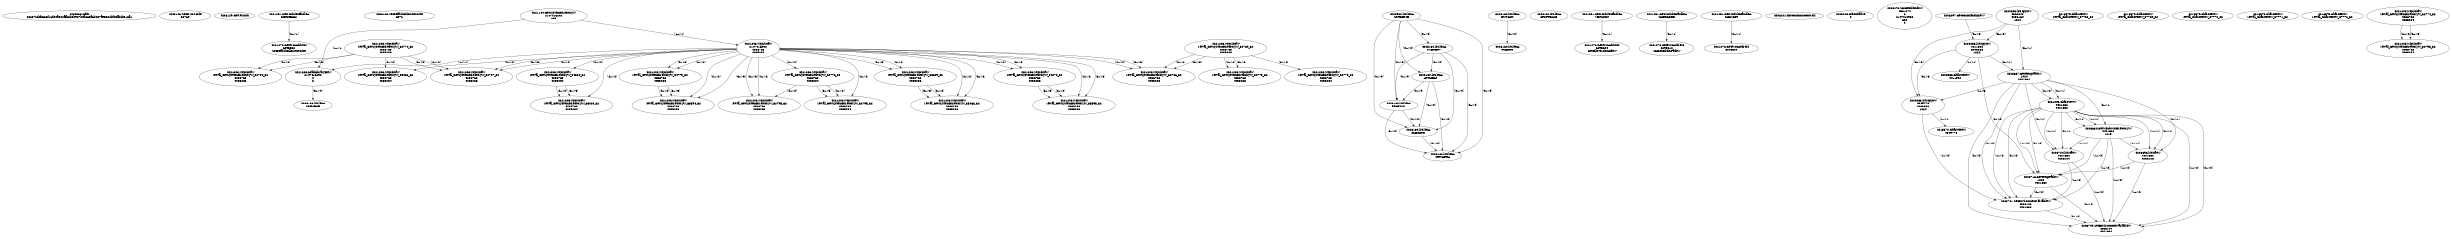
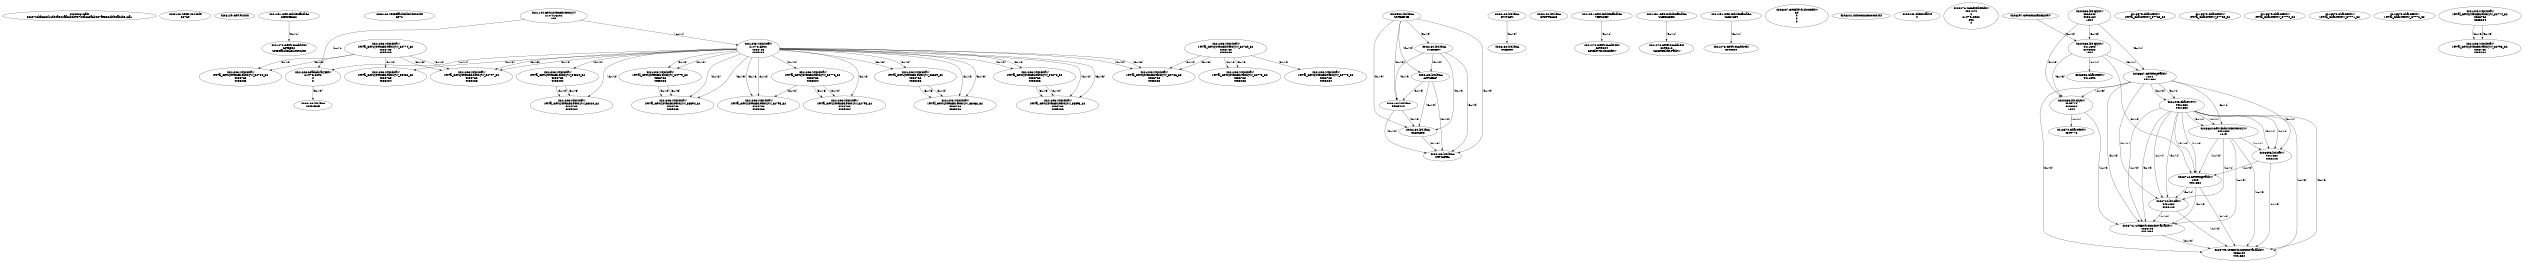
none -> (1797, 16)
none -> (2182, 192)
